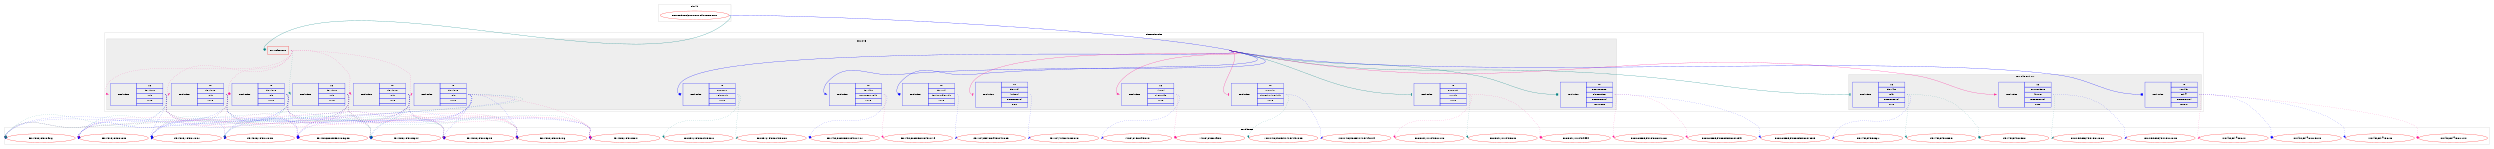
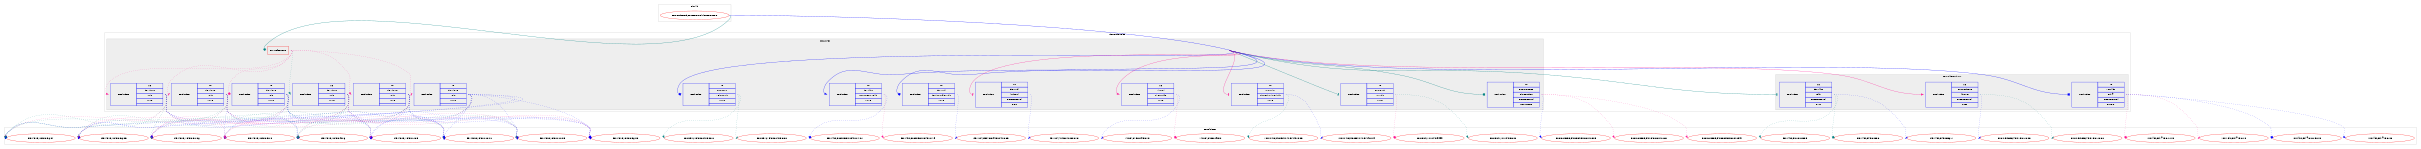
(695, 15) -> (695, 15)
(333, 138) -> (626, 138)
(1430, 138) -> none
(1941, 138) -> (1795, 138)
(2234, 138) -> (2234, 138)
